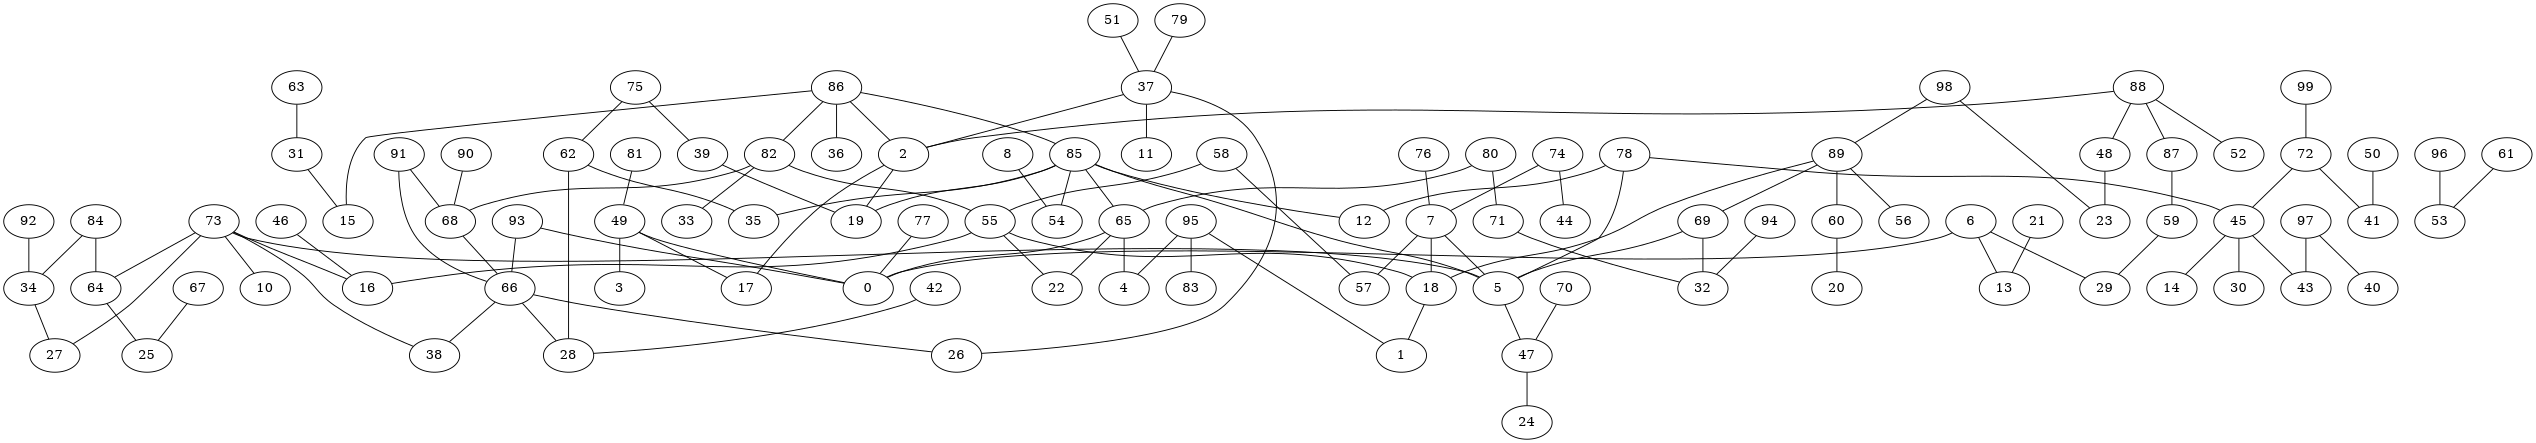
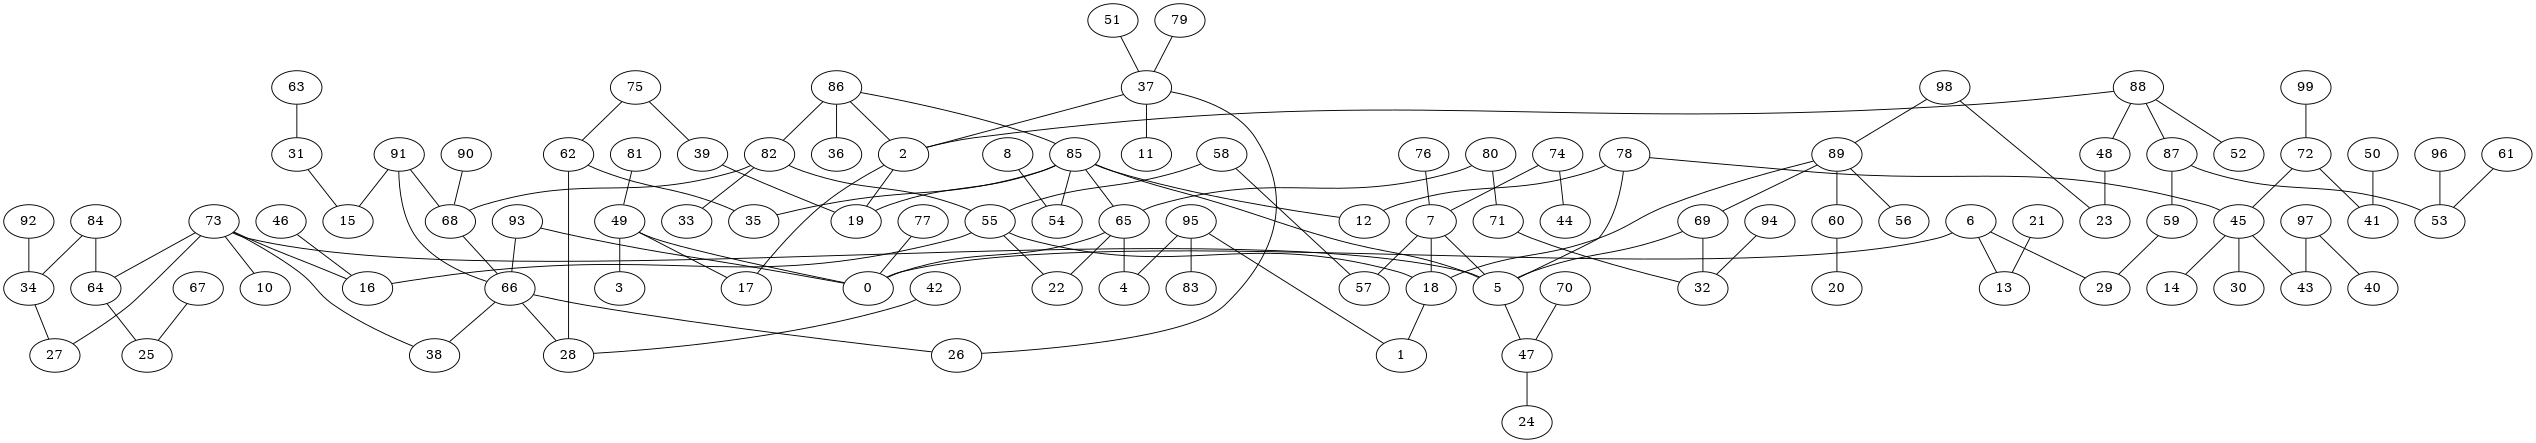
(553, 116) -> (374, 188)
none -> (2306, 188)
